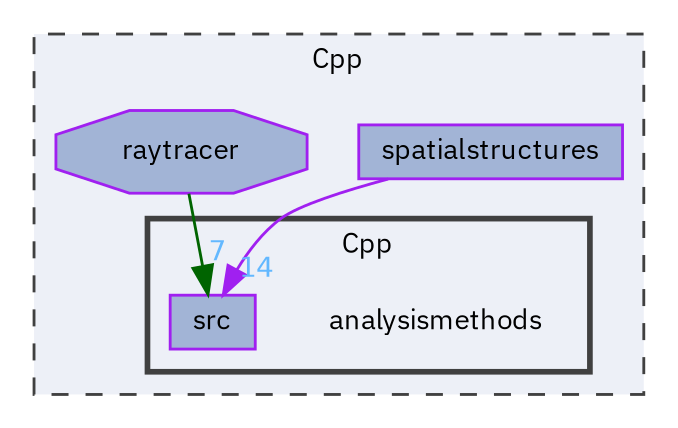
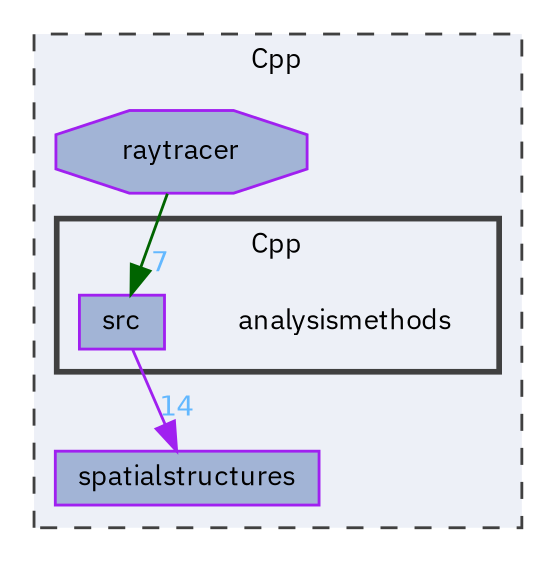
(318, 201) -> (150, 389)
